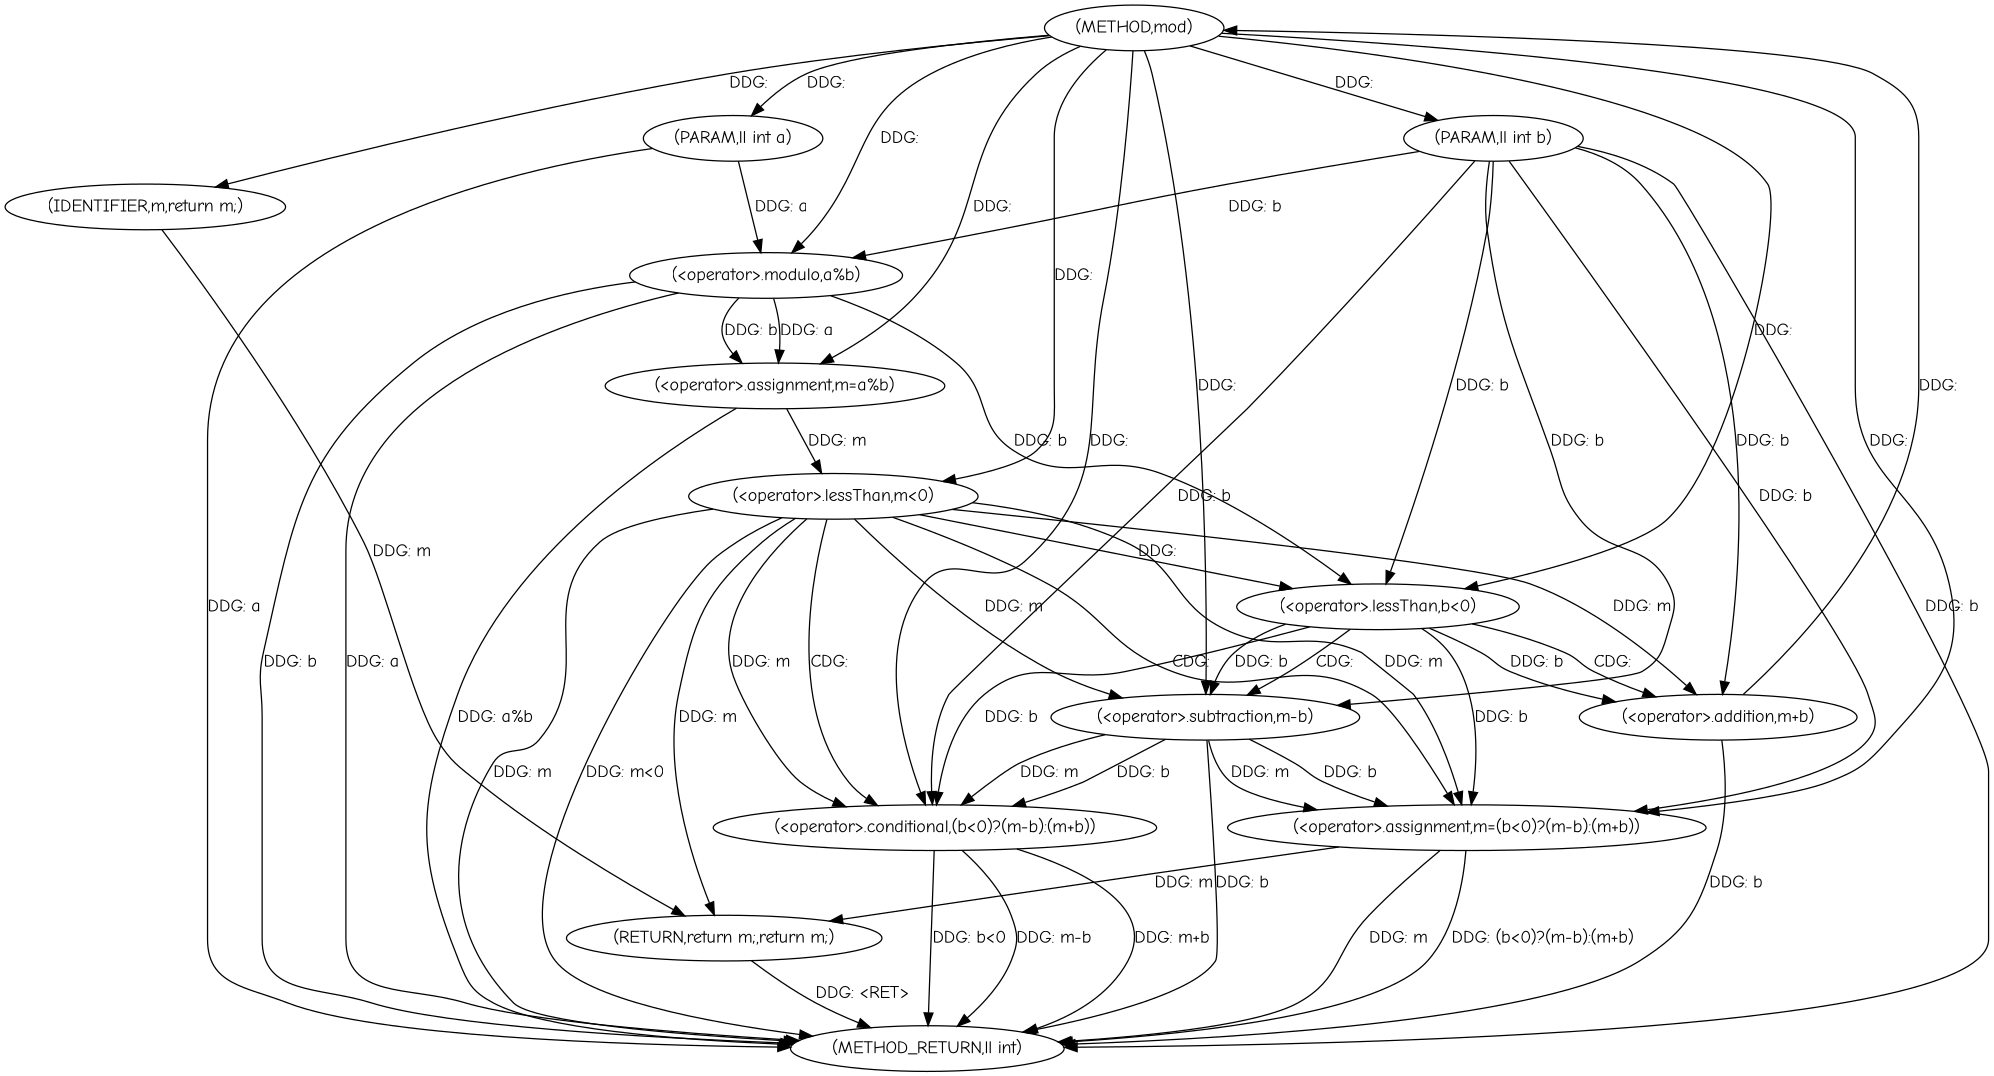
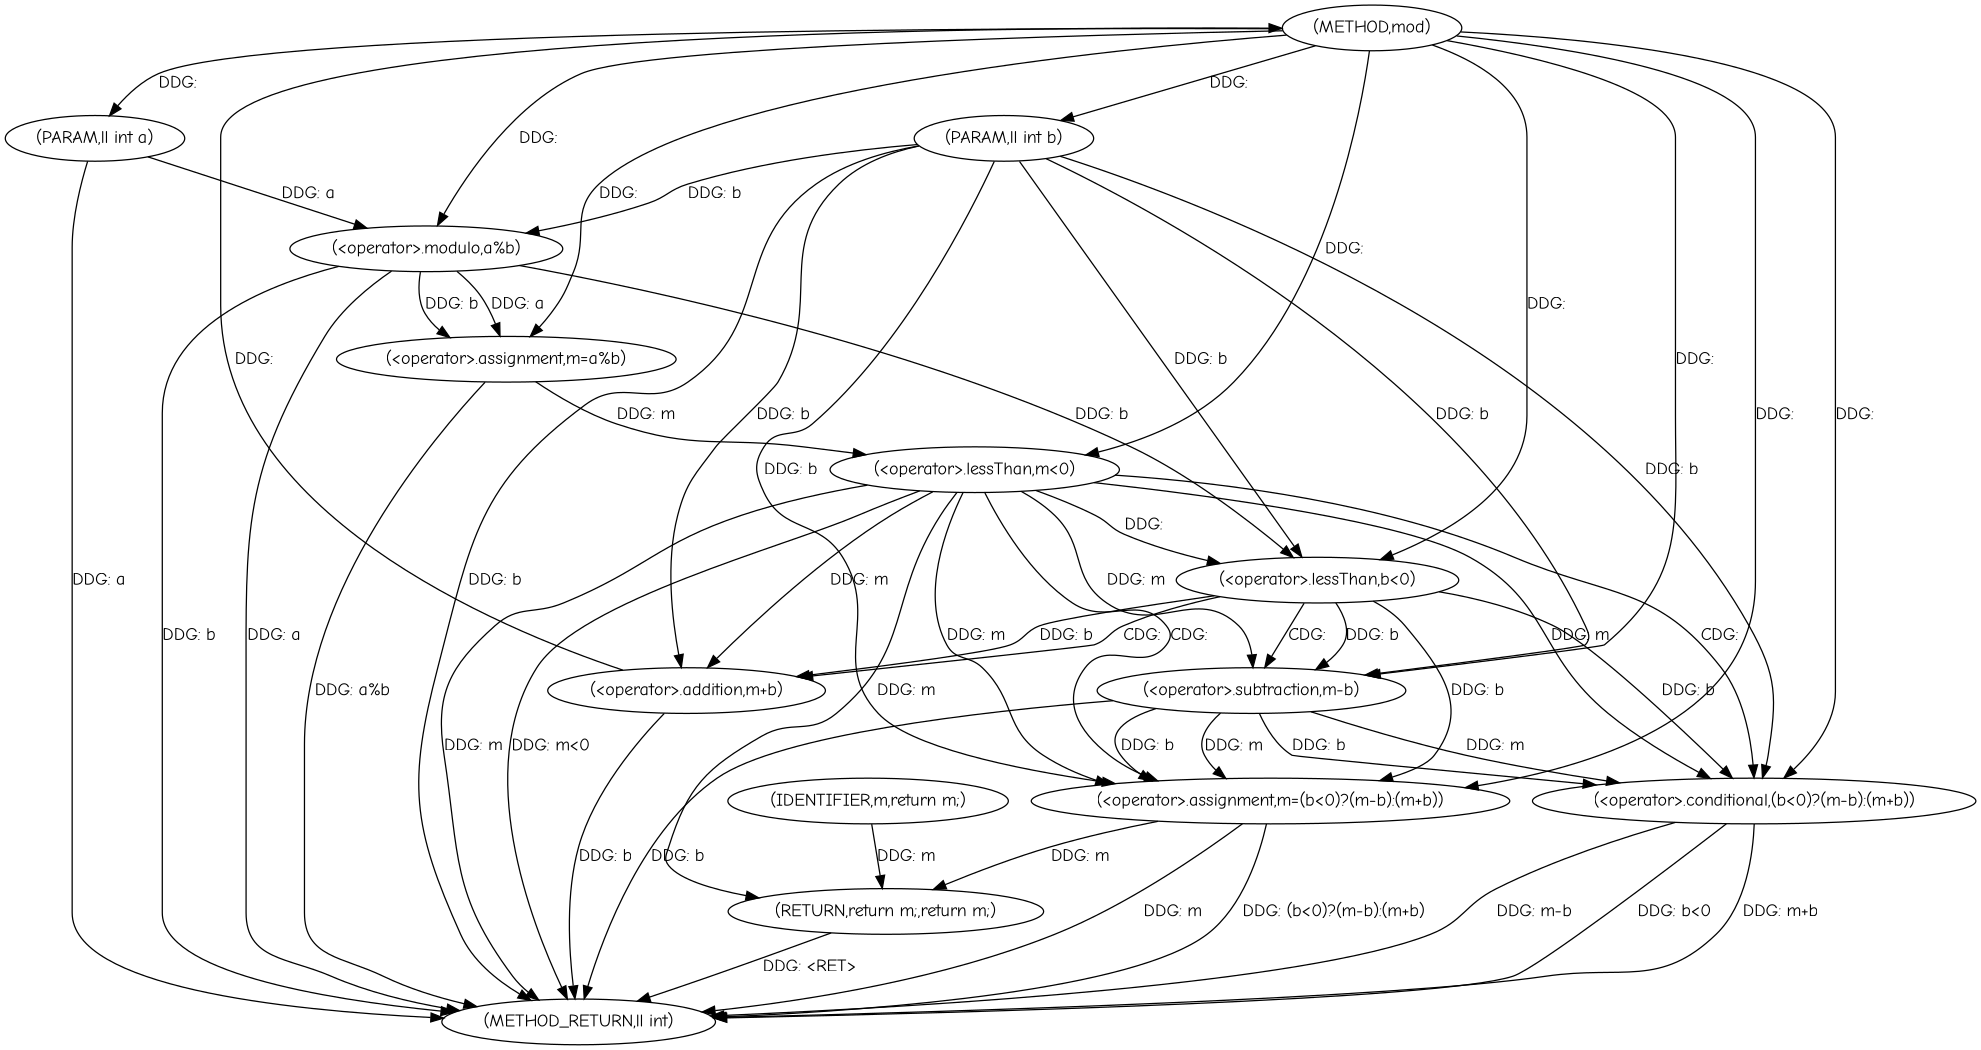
(635, 91) -> none
